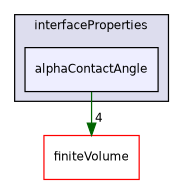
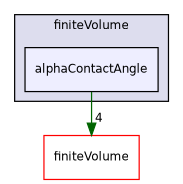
(92, 26) -> (92, 26)
